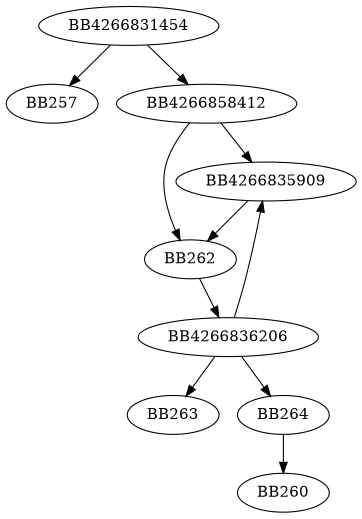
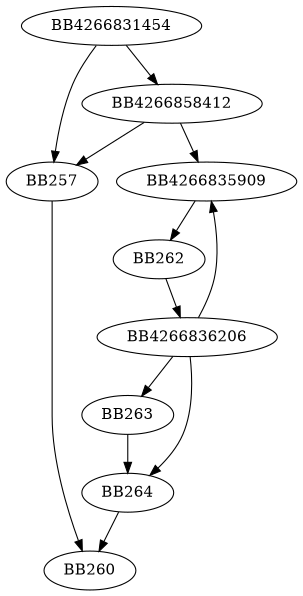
(164, 174) -> (115, 141)
none -> (52, 372)
none -> (128, 449)
